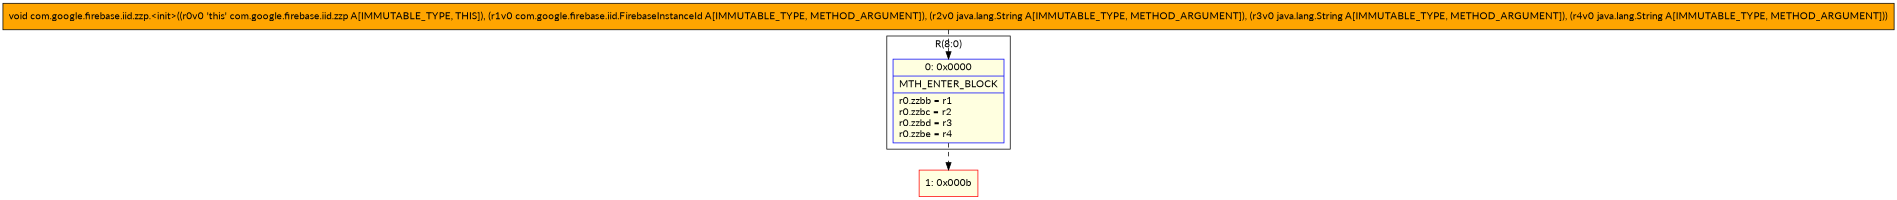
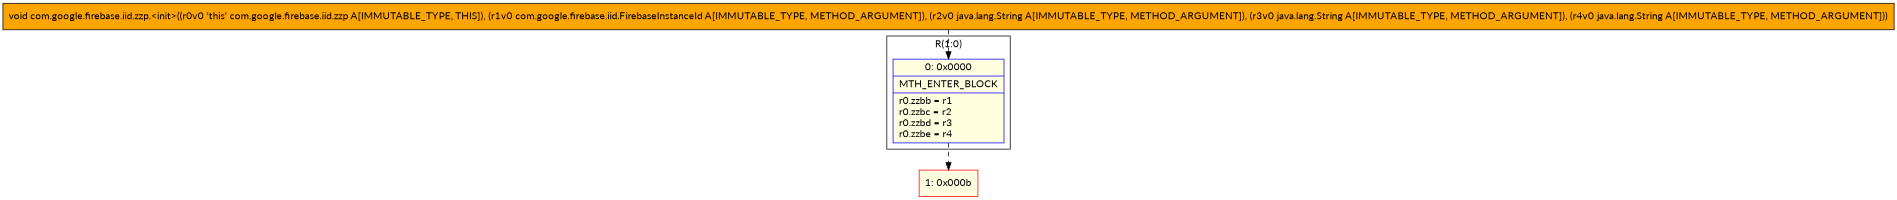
(949, 44) -> (949, 44)
